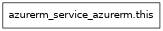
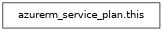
(81, 15) -> (81, 15)
